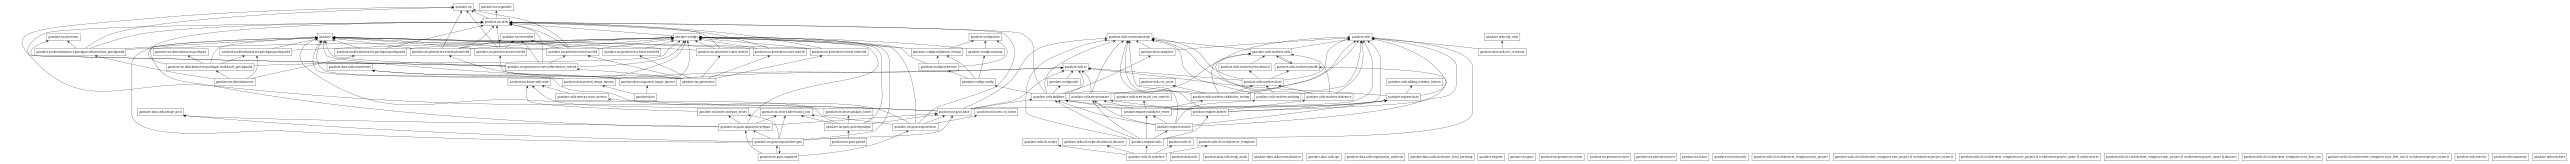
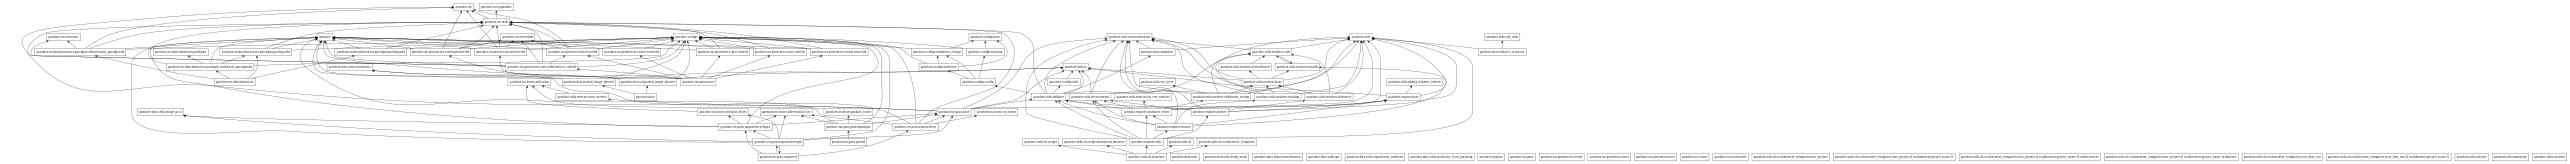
(593, 30) -> (372, 28)
